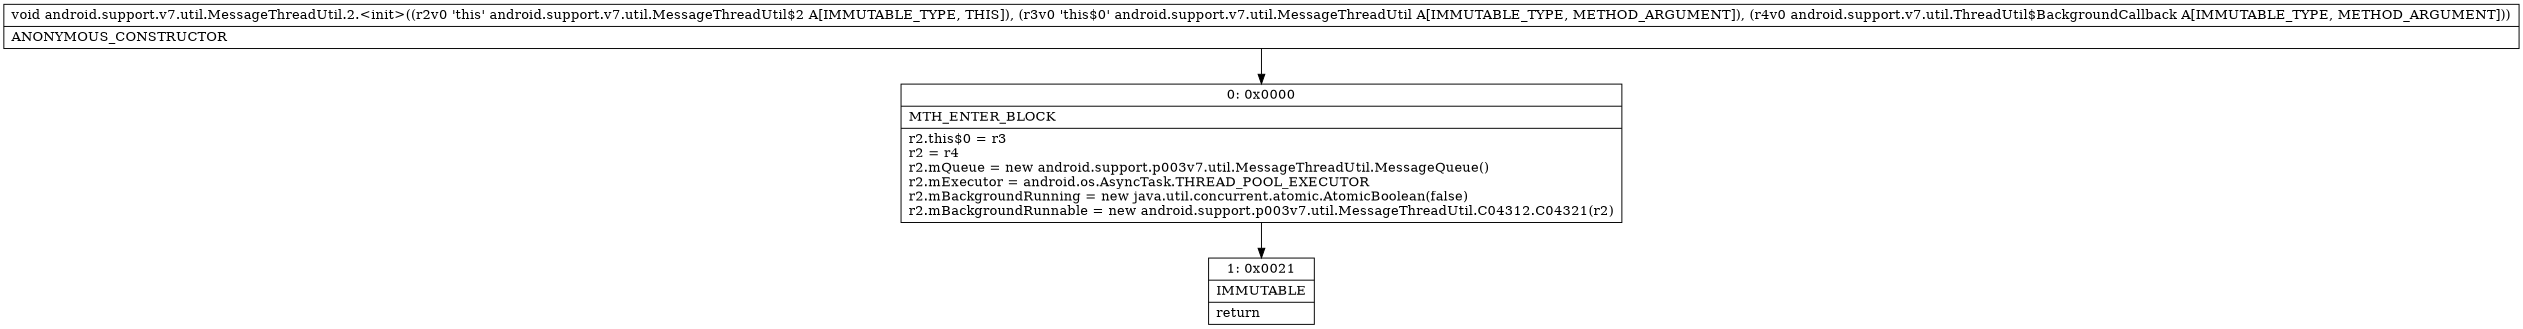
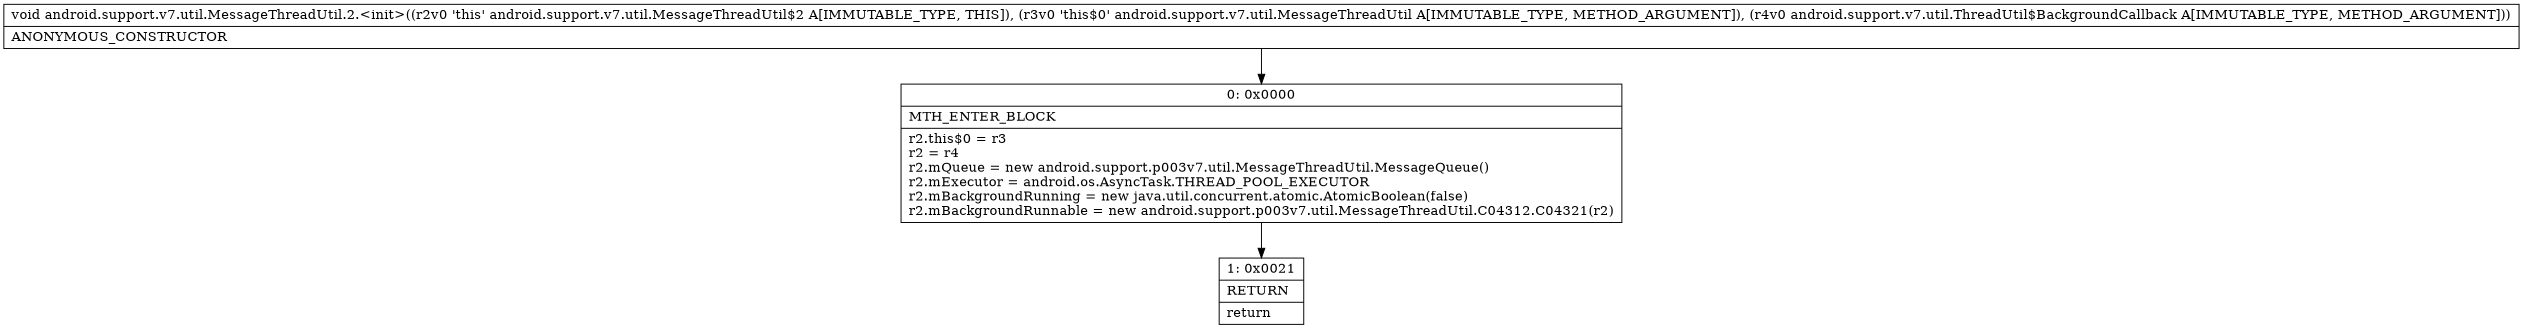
(1261, 291) -> (1258, 291)
